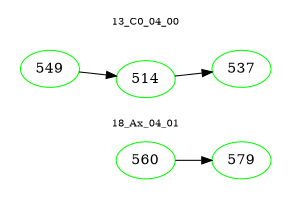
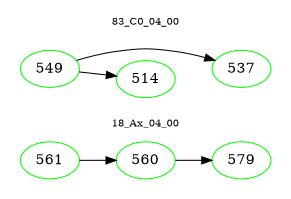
(146, 22) -> (146, 22)
(188, 75) -> (141, 49)
(146, 124) -> (146, 124)
none -> (50, 160)
